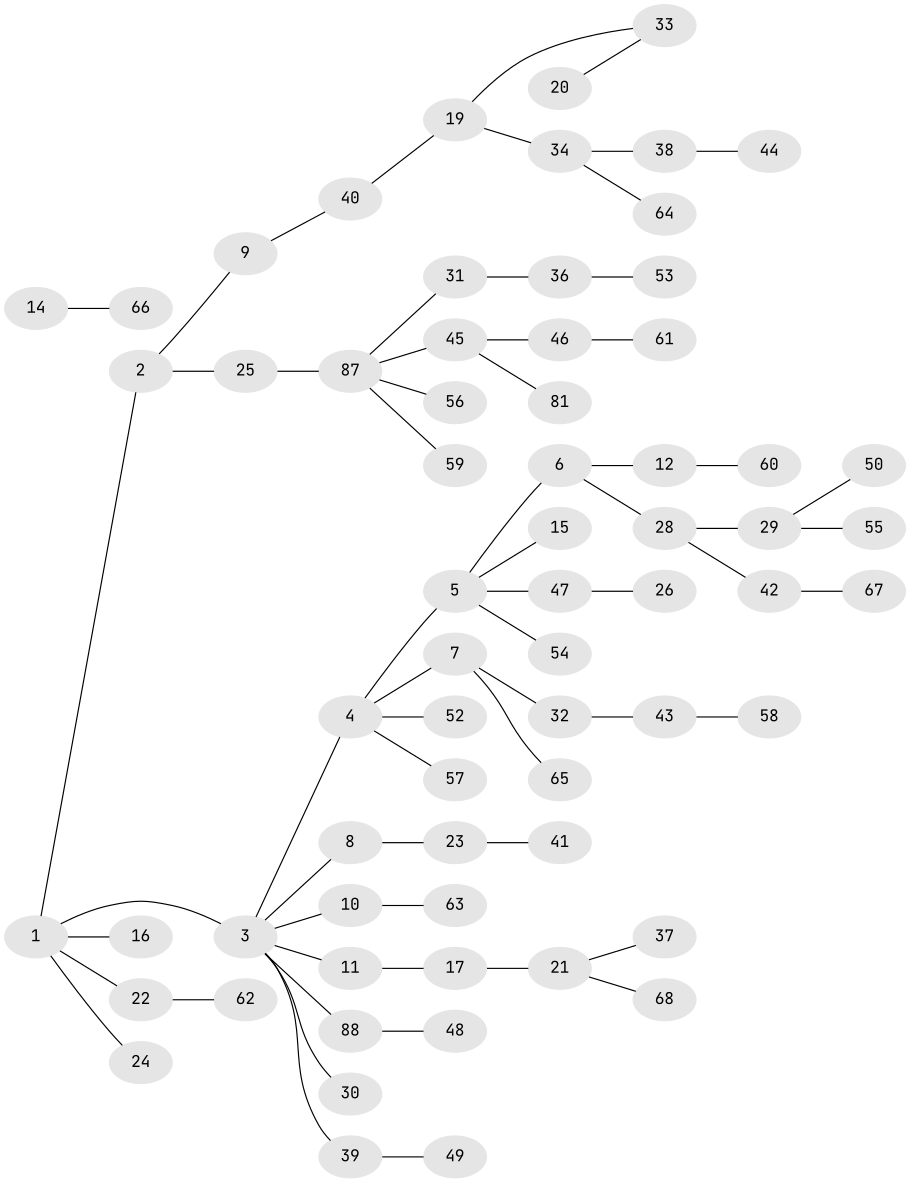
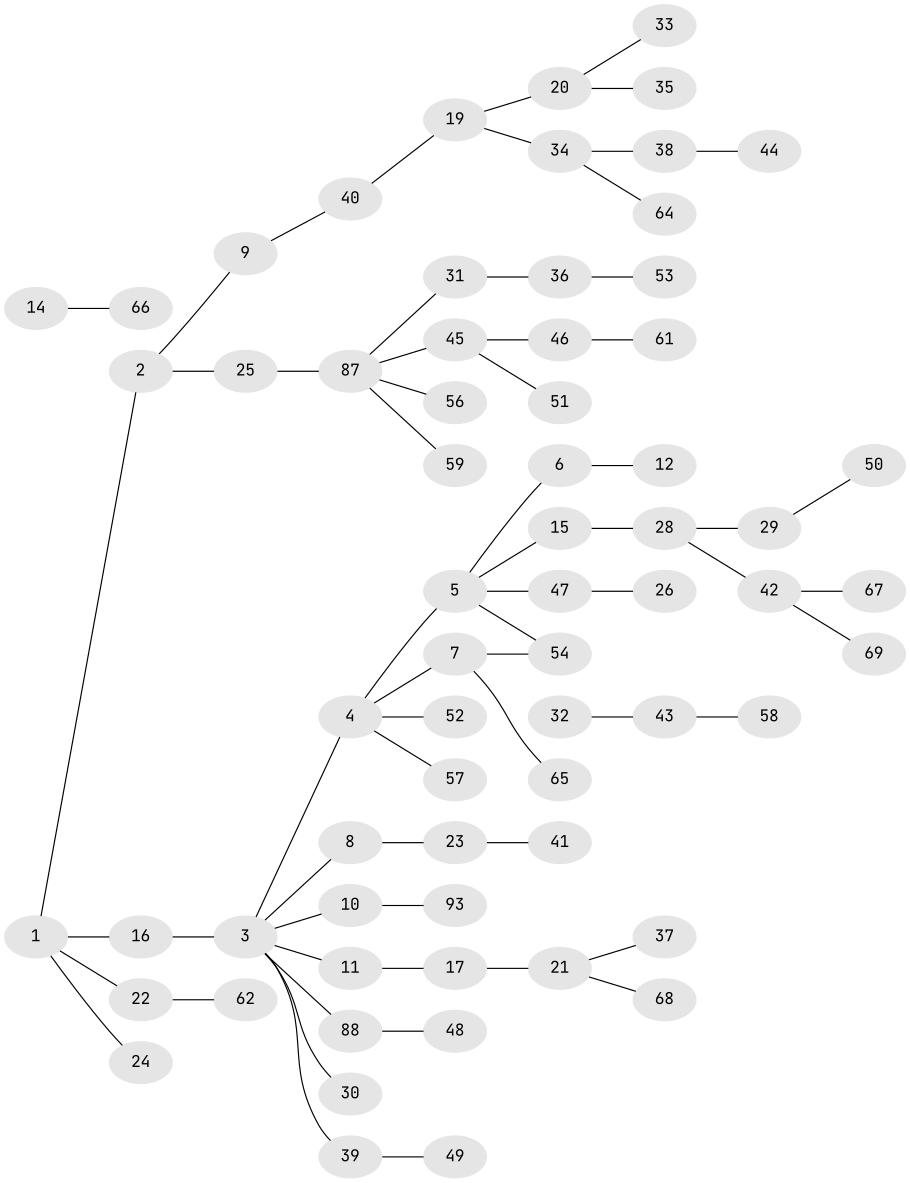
(545, 50) -> (508, 104)
none -> (665, 88)
(560, 403) -> (560, 403)
(769, 466) -> none
(612, 497) -> (612, 528)
(874, 528) -> none
none -> (874, 654)
(507, 686) -> (508, 654)
(141, 901) -> (193, 937)
(455, 906) -> (455, 906)
